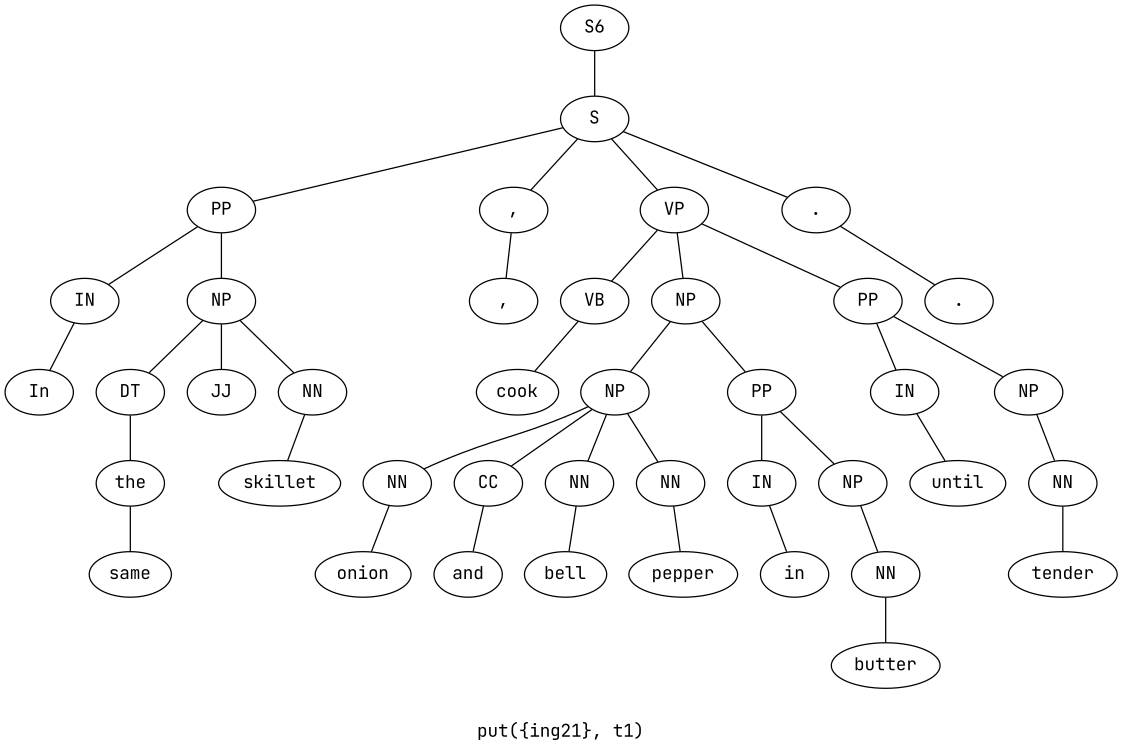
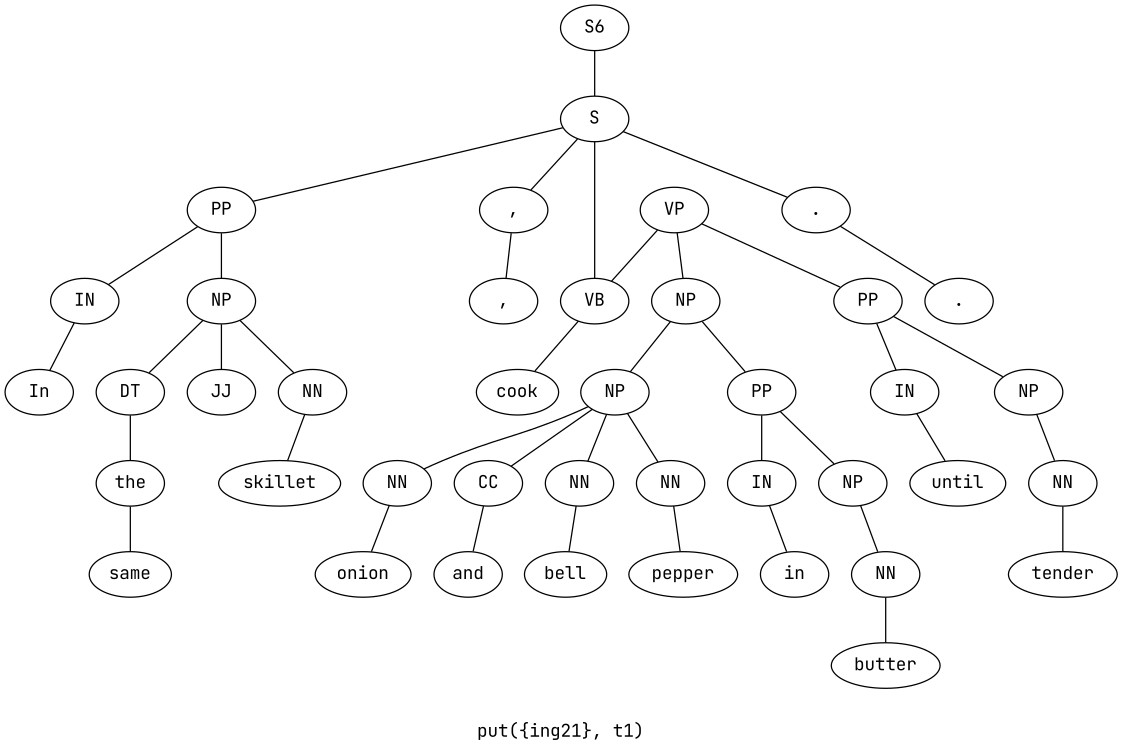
(635, 165) -> (595, 210)
